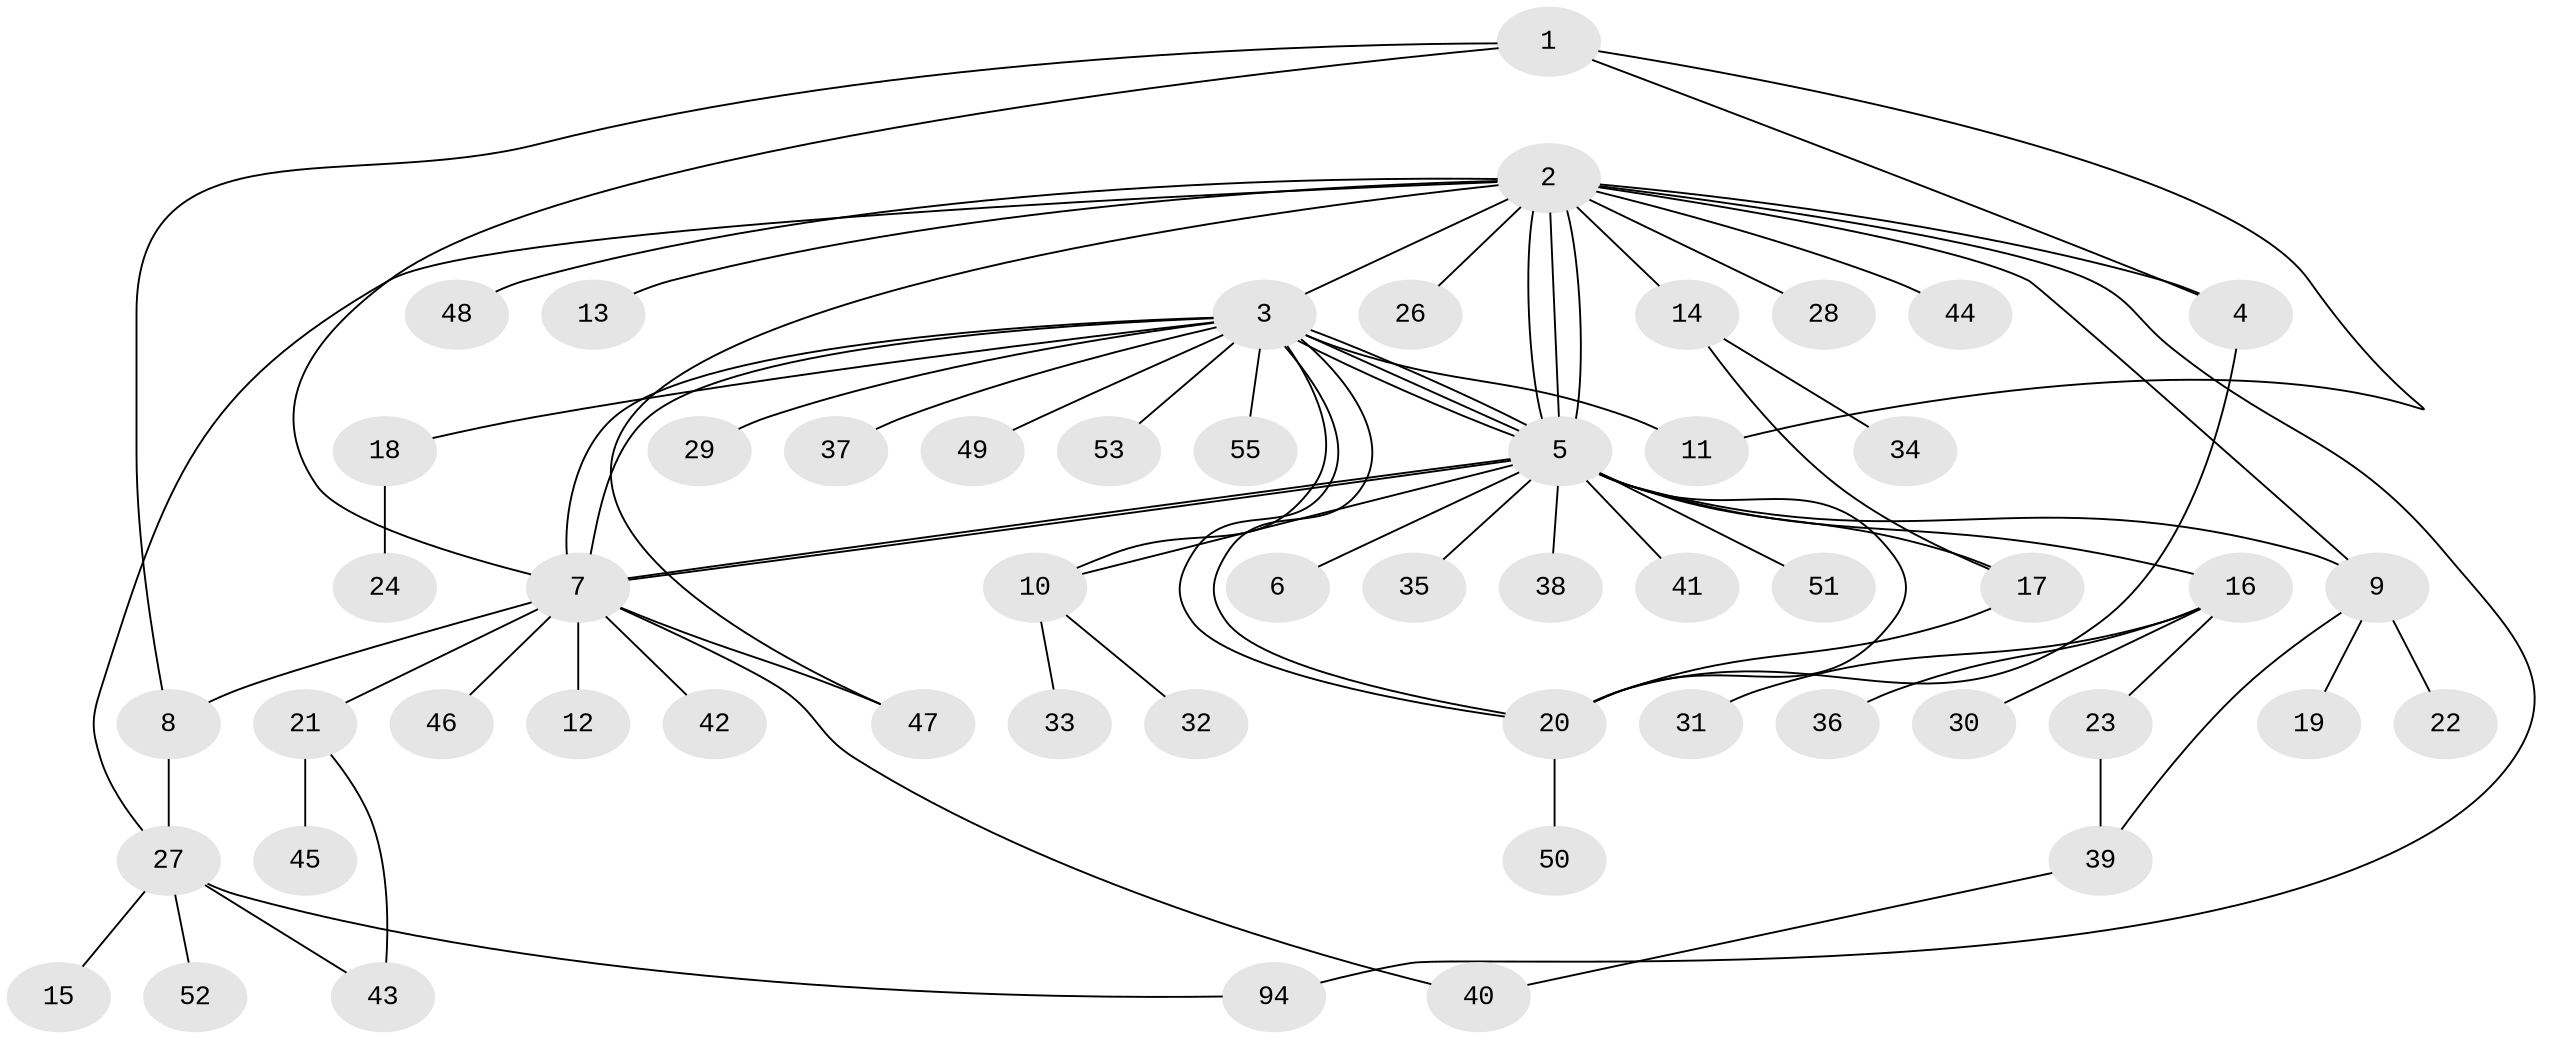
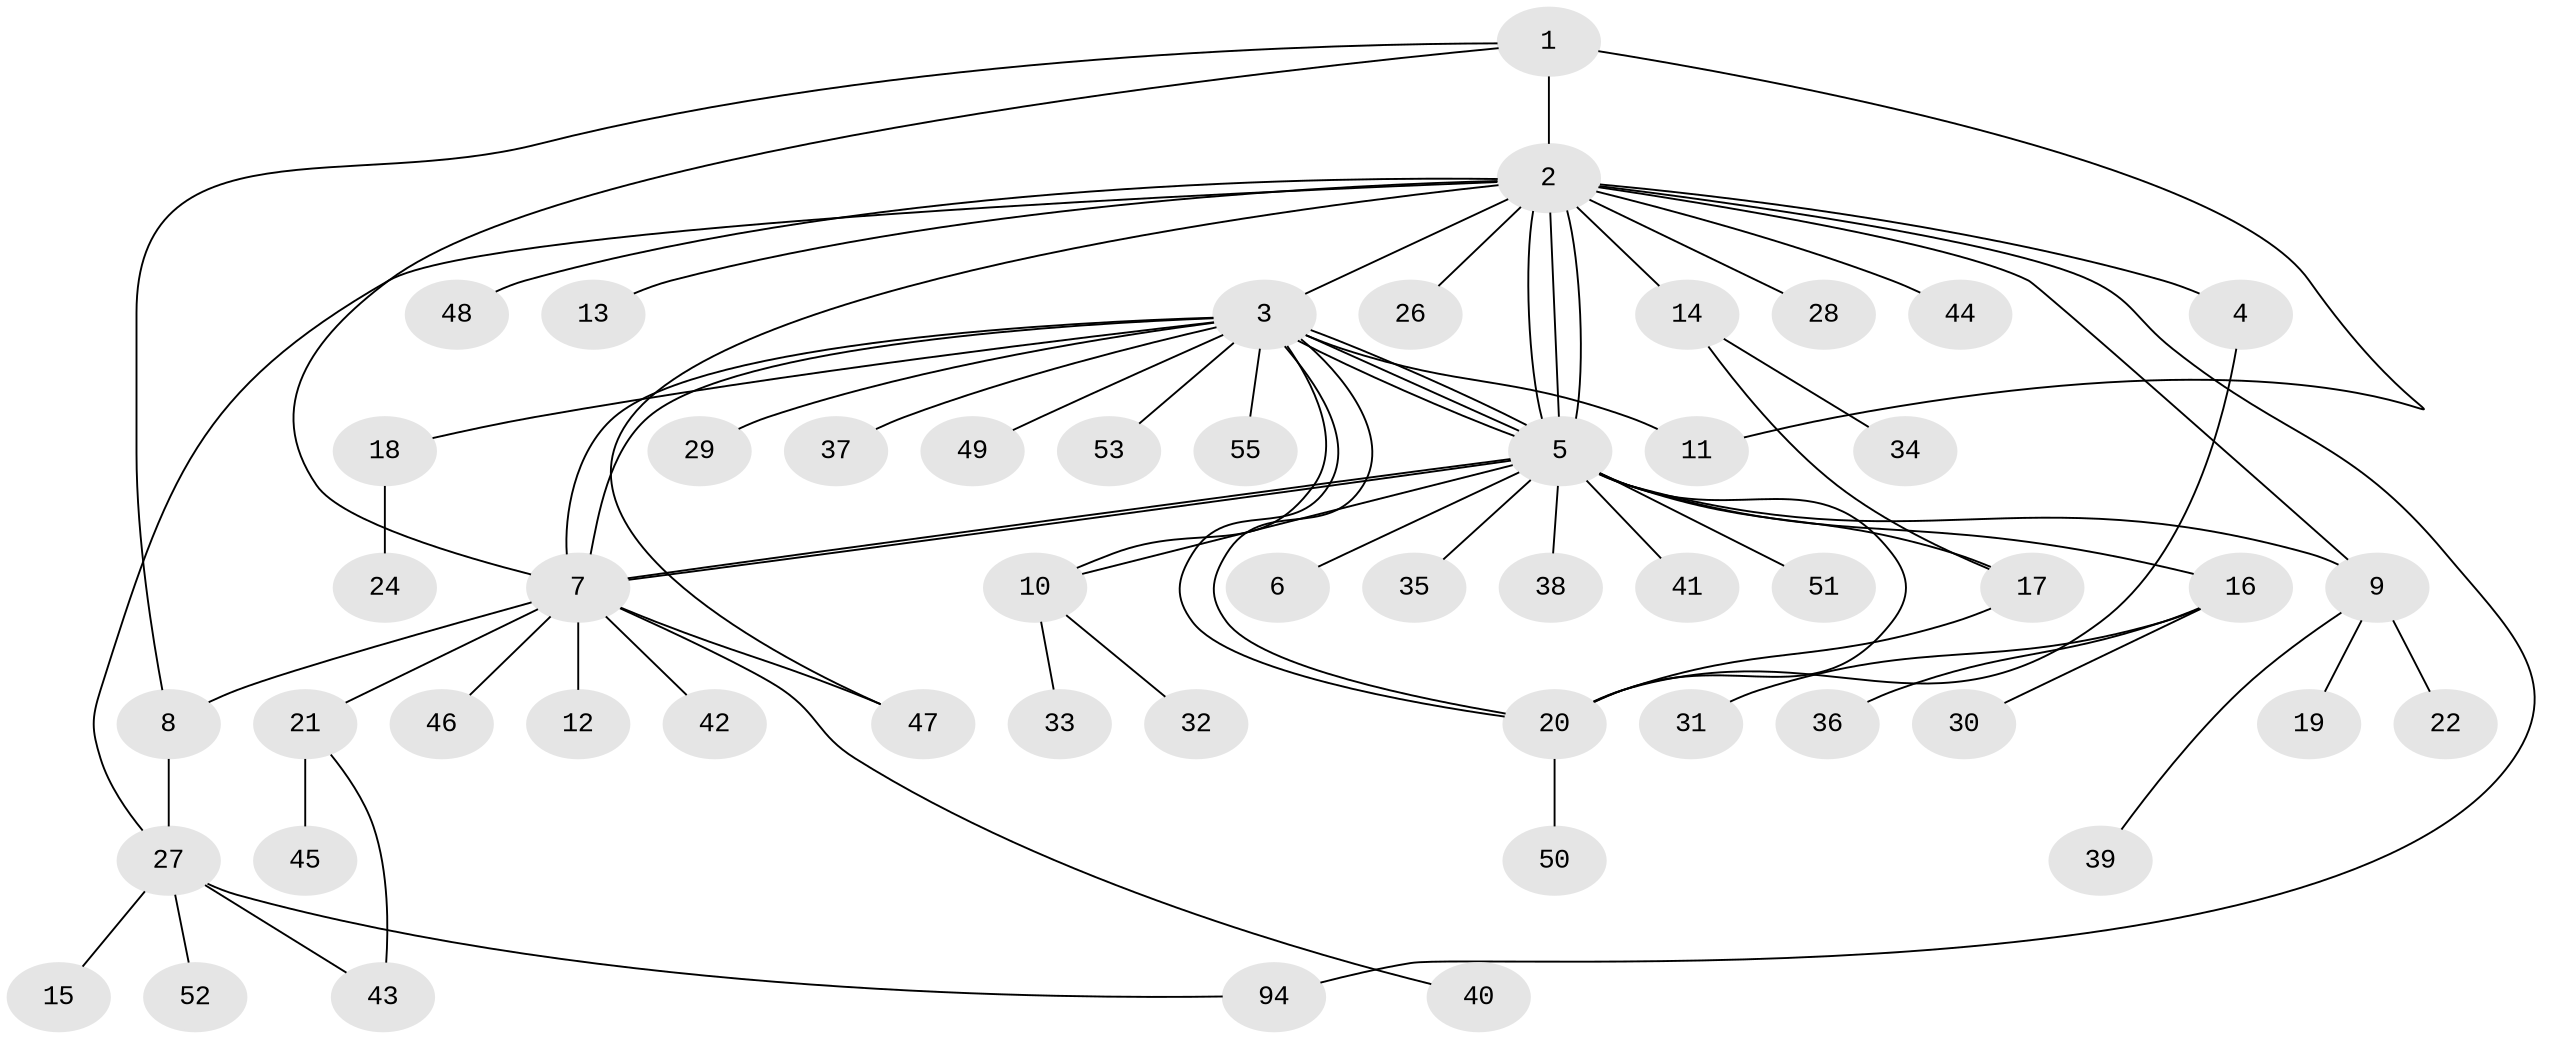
(1896, 176) -> (1549, 110)
(2101, 724) -> none
(1790, 929) -> none
